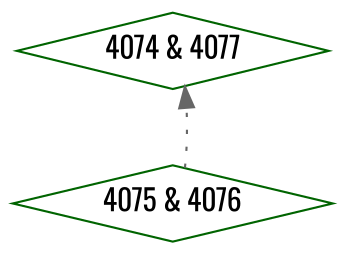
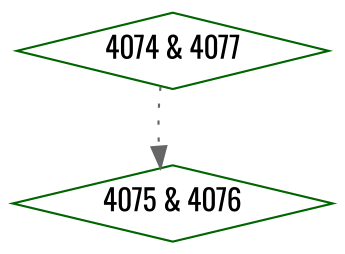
(187, 138) -> (159, 116)
